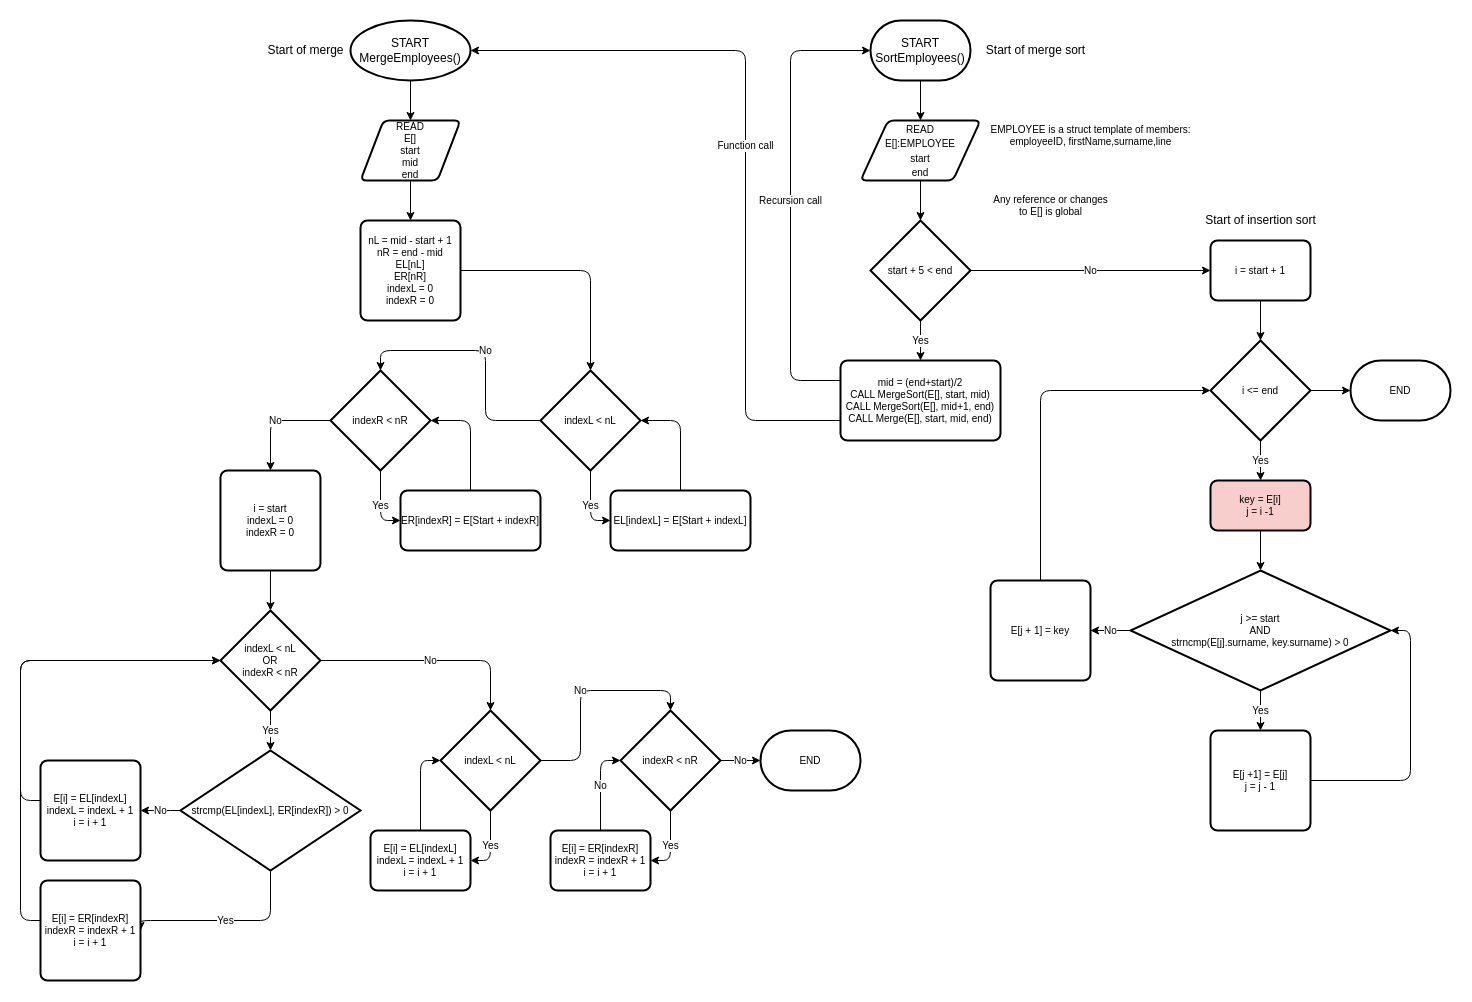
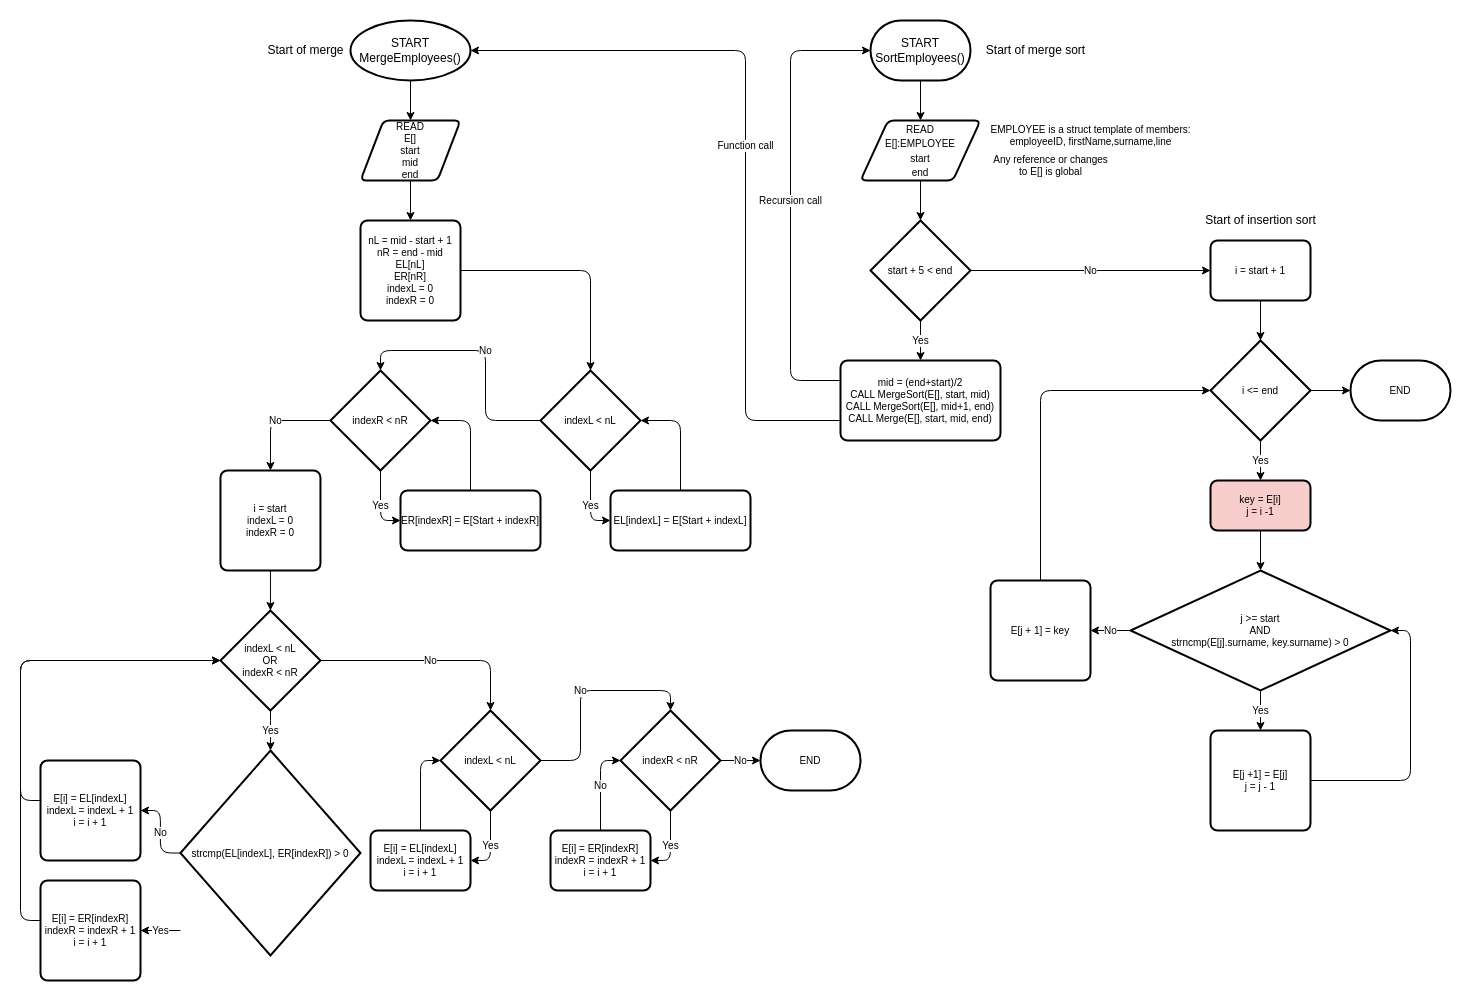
(1051, 206) -> (1051, 166)
(270, 811) -> (270, 853)
